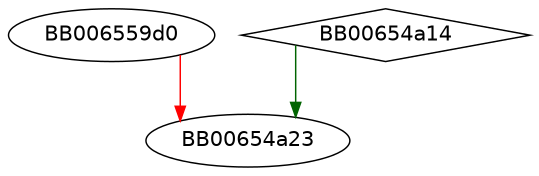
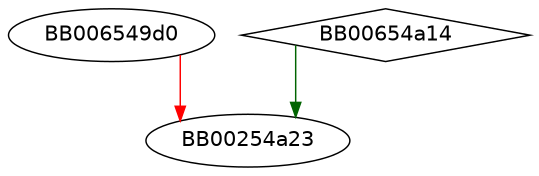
(112, 35) -> (112, 35)
(248, 141) -> (248, 141)
